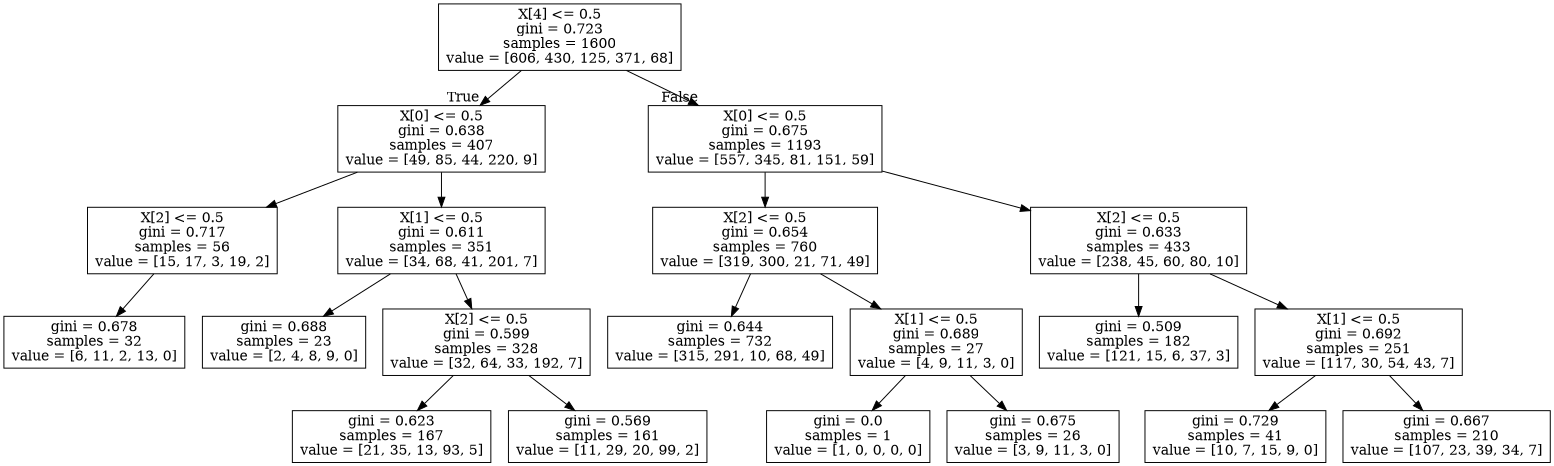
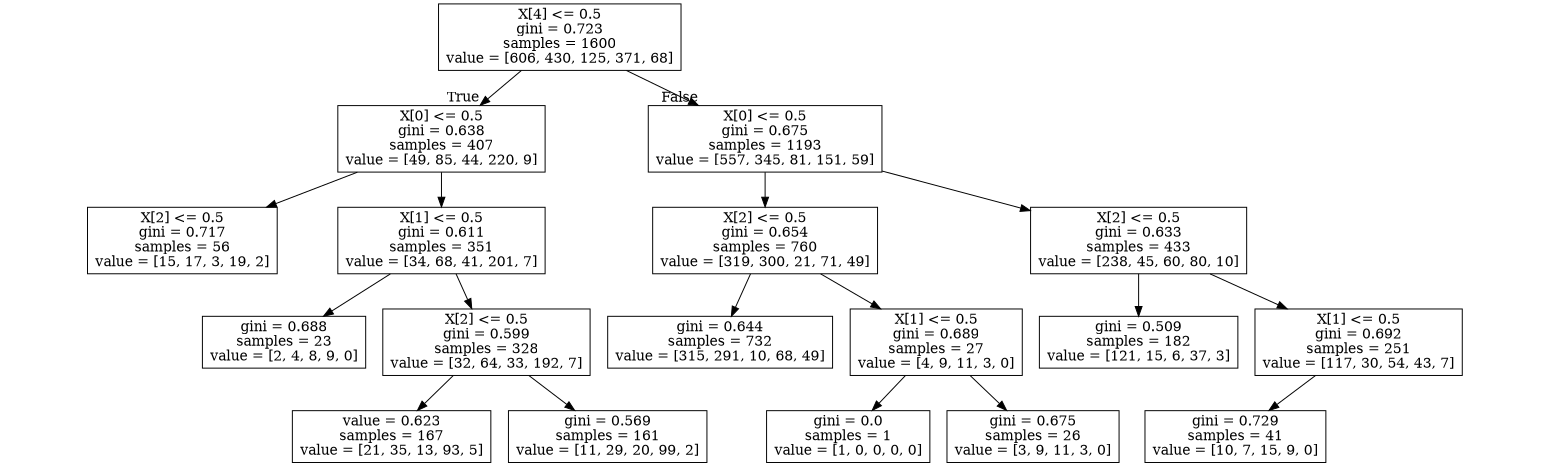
(94, 342) -> none
(392, 437) -> (392, 437)
(1447, 437) -> none
